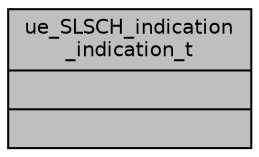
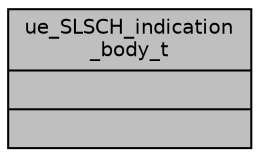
(130, 50) -> (130, 50)
